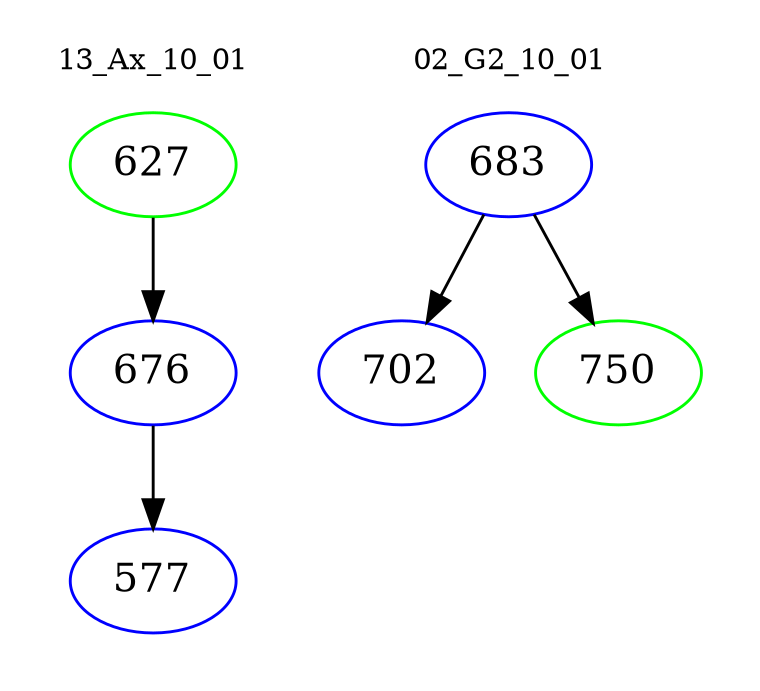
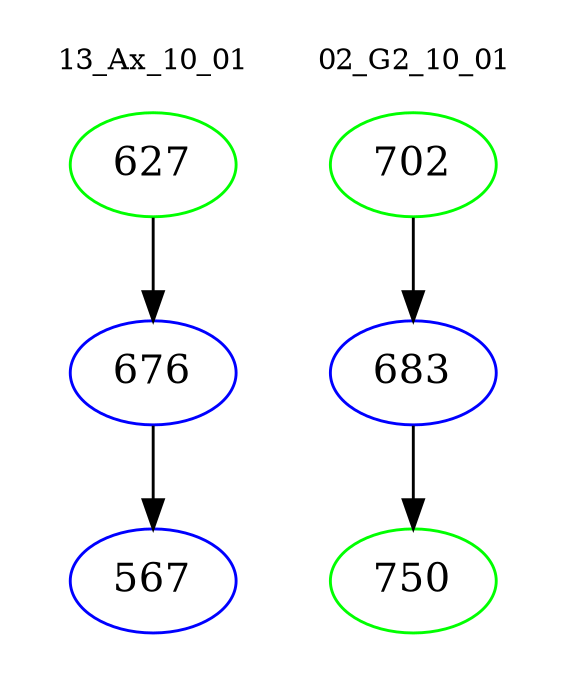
(462, 255) -> (413, 255)
(402, 373) -> (413, 165)
(153, 581) -> (153, 581)
